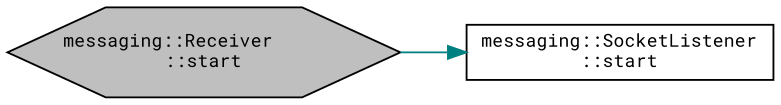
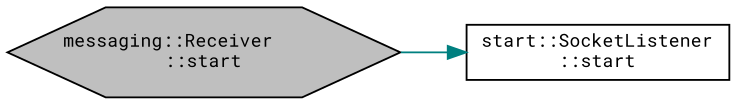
(620, 52) -> (598, 52)
